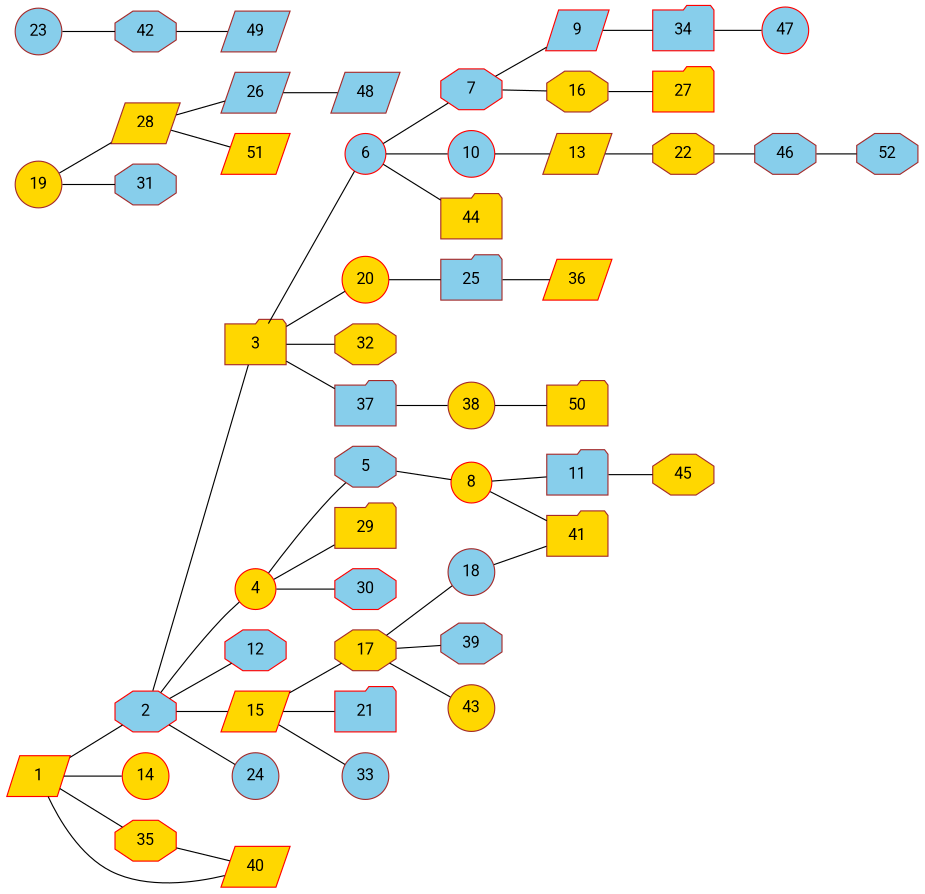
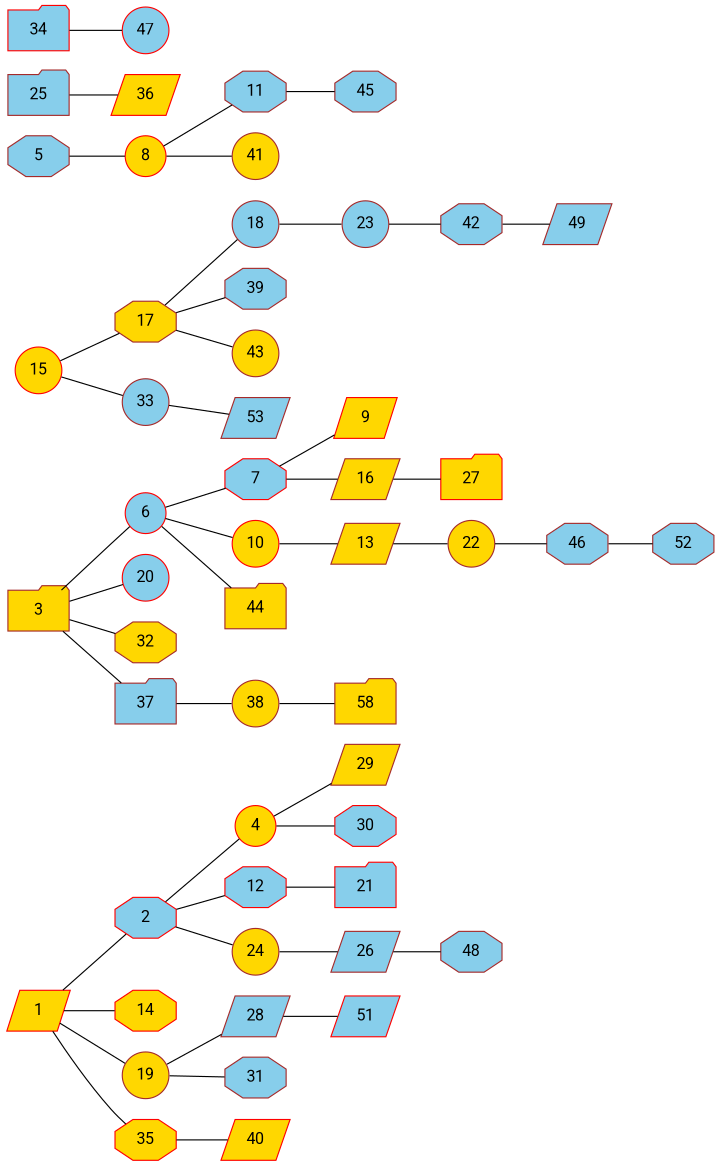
(577, 30) -> (365, 418)
(628, 30) -> none
(577, 92) -> (365, 479)
(365, 93) -> (471, 952)
(201, 108) -> (309, 952)
(146, 123) -> (256, 1016)
(256, 154) -> (365, 1016)
(471, 154) -> (256, 544)
(683, 154) -> (471, 544)
(365, 280) -> (146, 578)
(415, 280) -> none
(577, 406) -> (365, 704)
none -> (256, 418)
(577, 475) -> (256, 92)
(683, 475) -> (365, 92)
(305, 526) -> none
(201, 528) -> none
(365, 528) -> (365, 765)
(577, 536) -> (256, 156)
(520, 555) -> (311, 224)
(202, 712) -> none
(256, 712) -> (39, 370)
(309, 712) -> (311, 887)
(146, 776) -> (146, 1011)
(256, 776) -> (256, 952)
(119, 874) -> (92, 1043)
